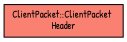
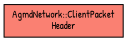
(64, 21) -> (64, 21)
